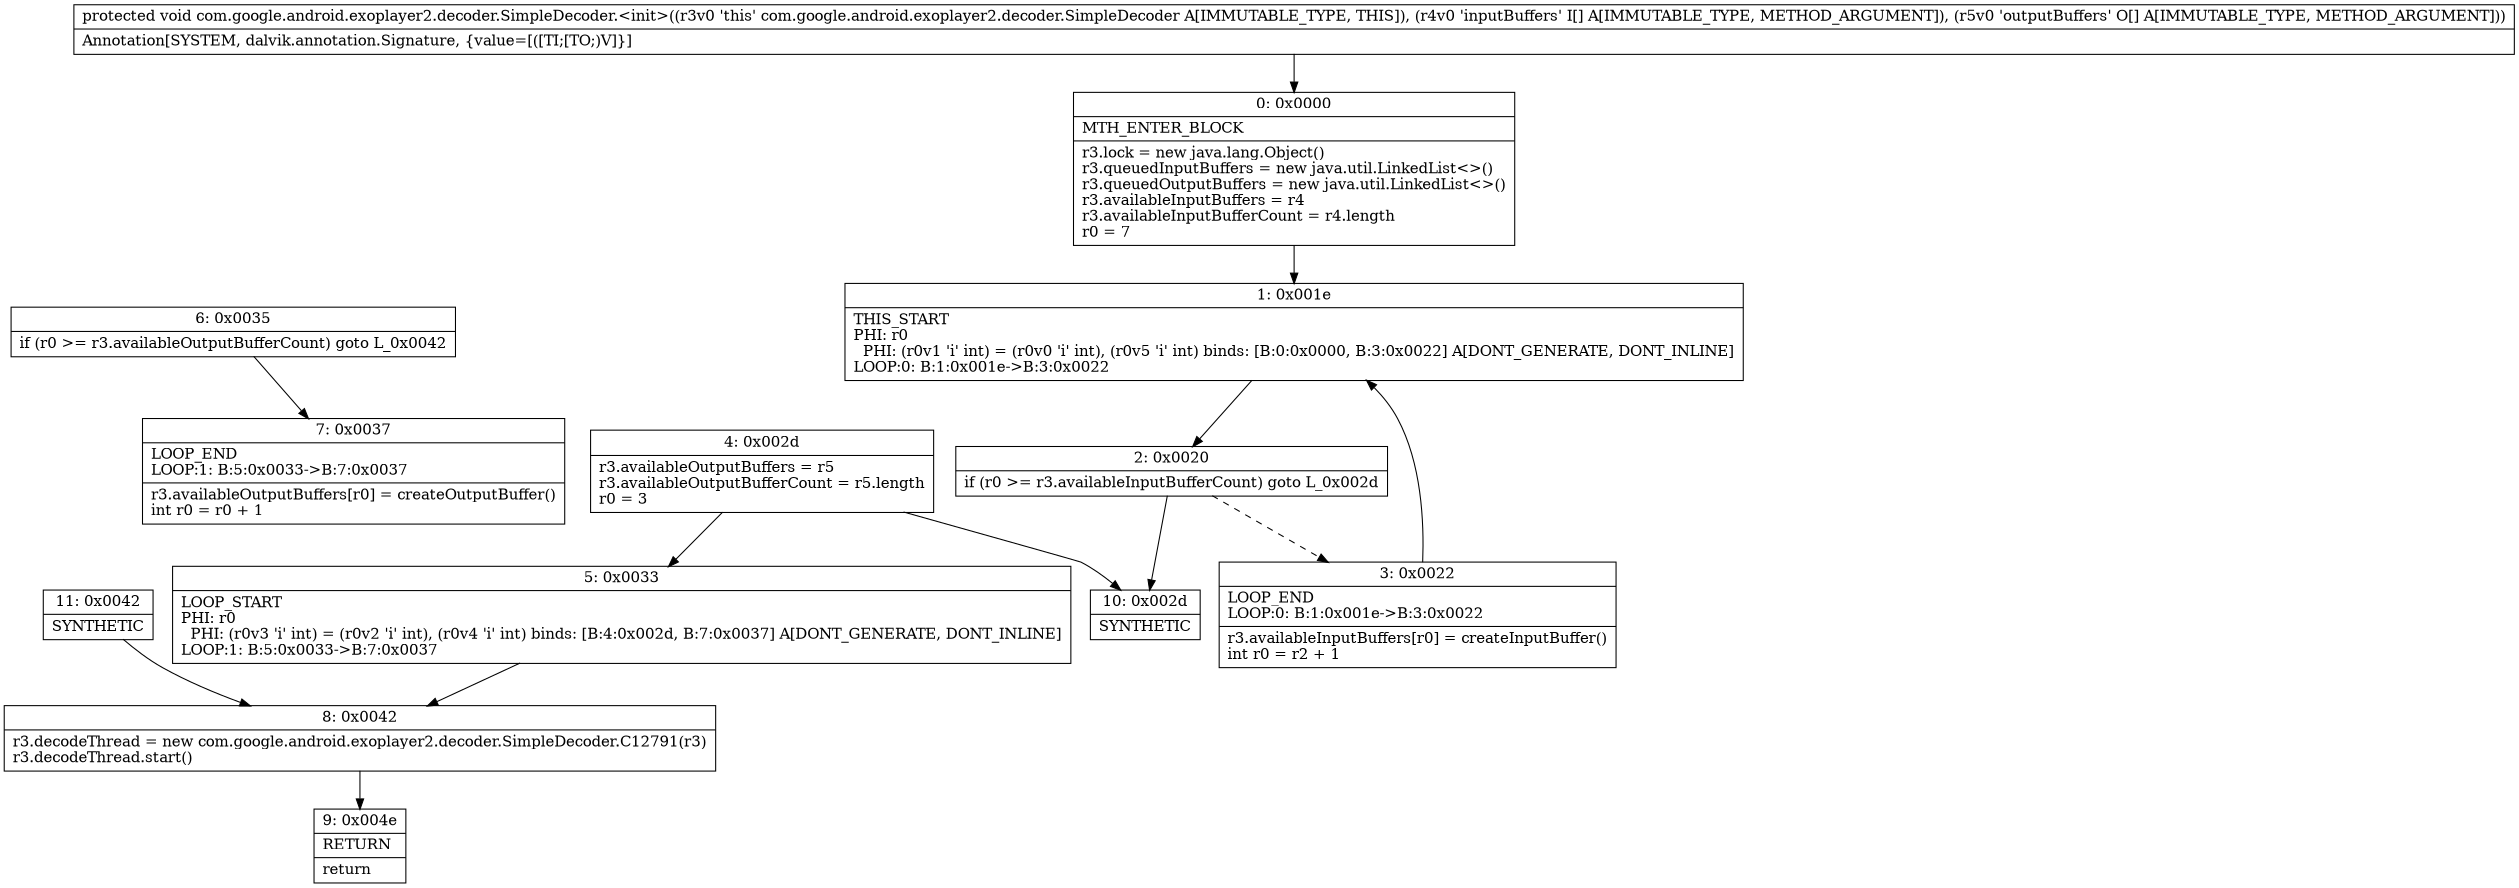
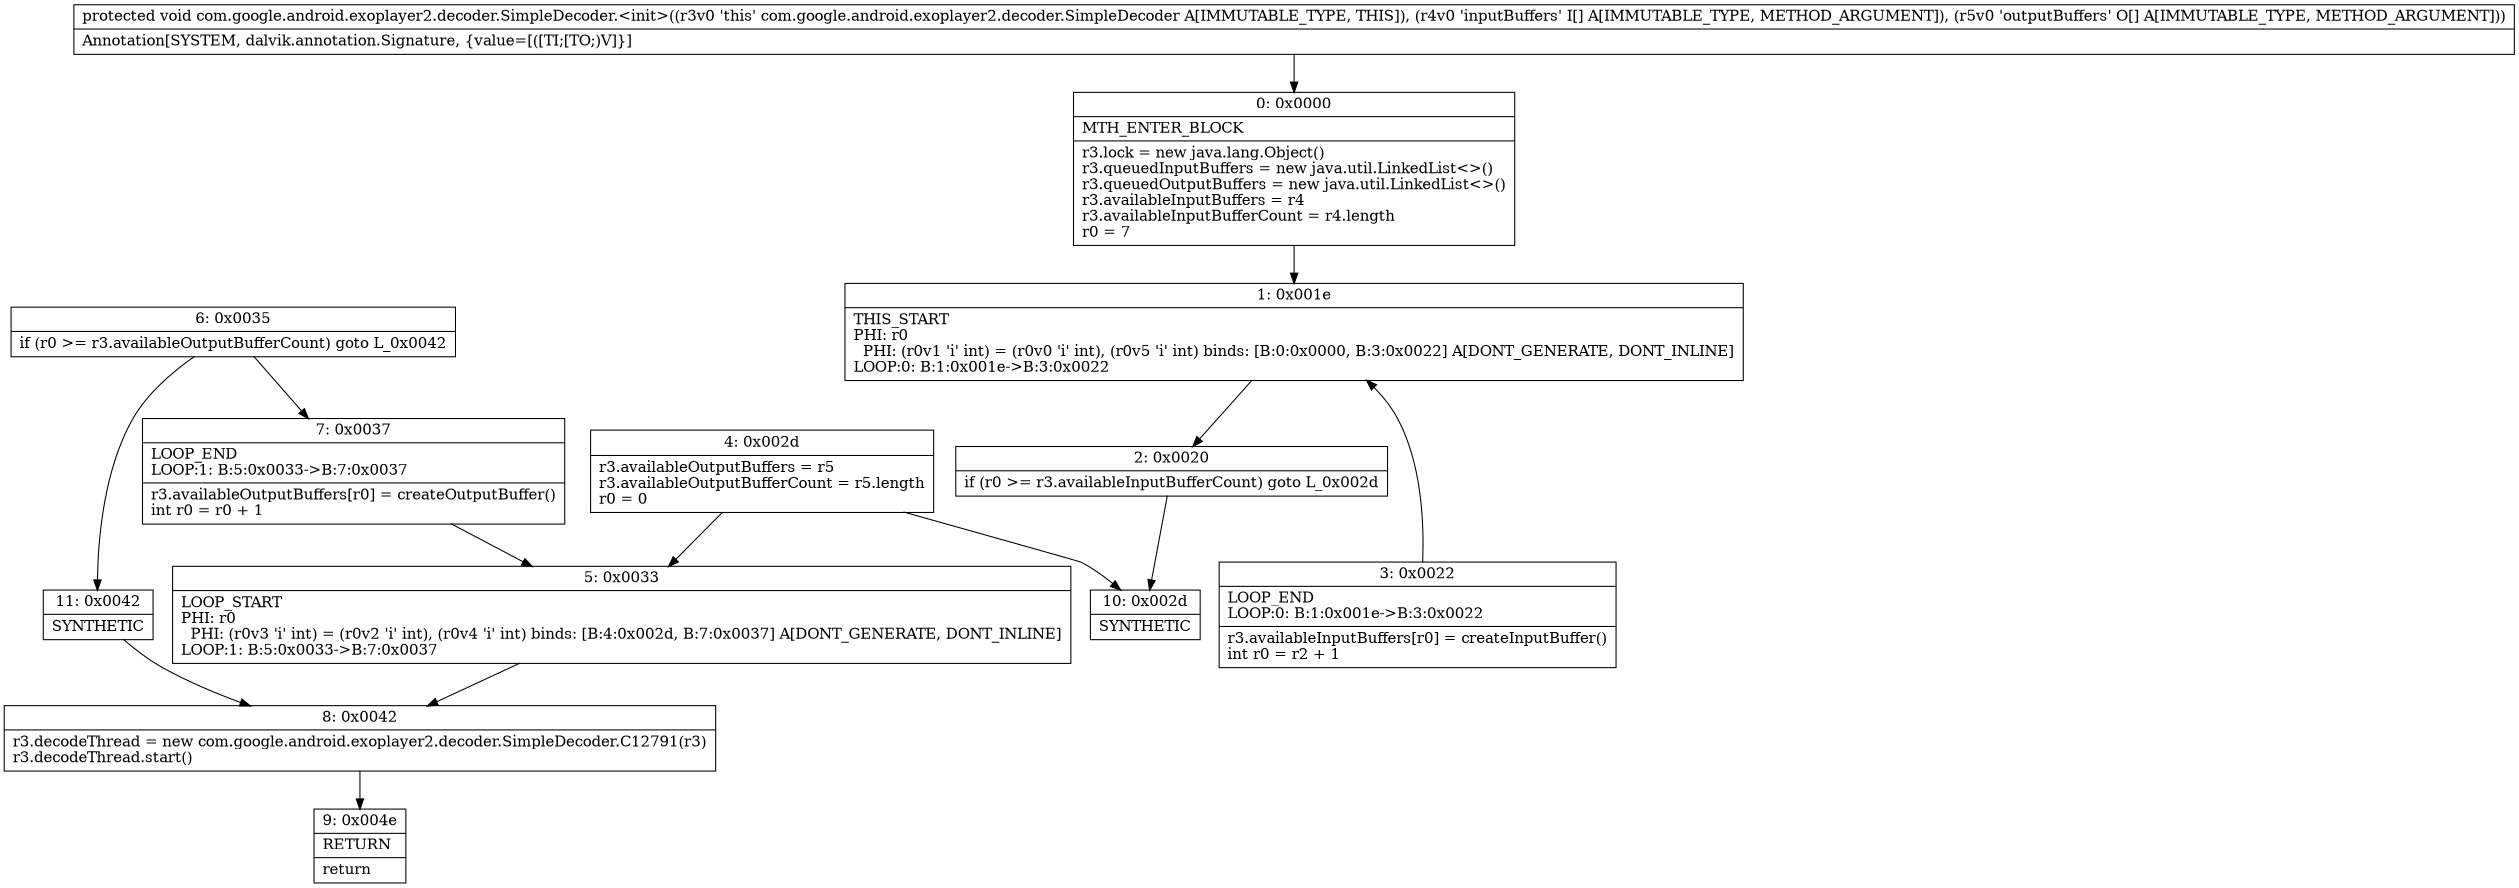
none -> (117, 454)
(623, 499) -> (623, 499)
(1266, 526) -> none
none -> (487, 543)
